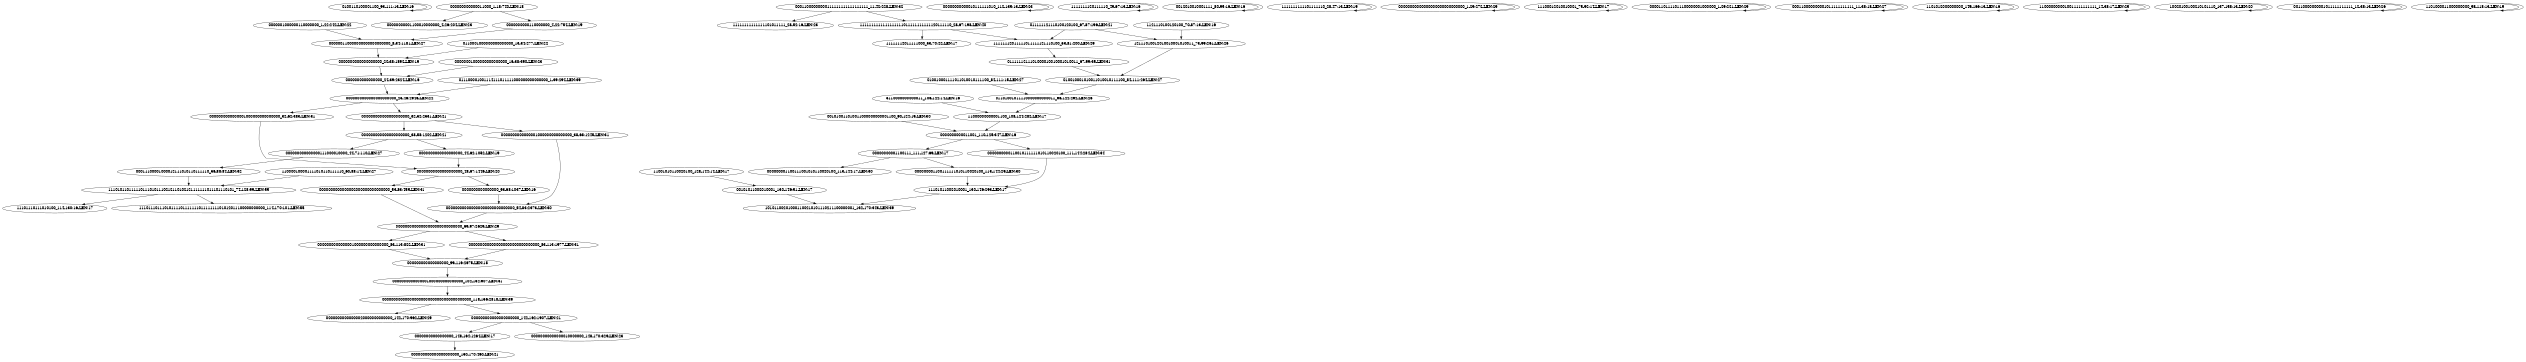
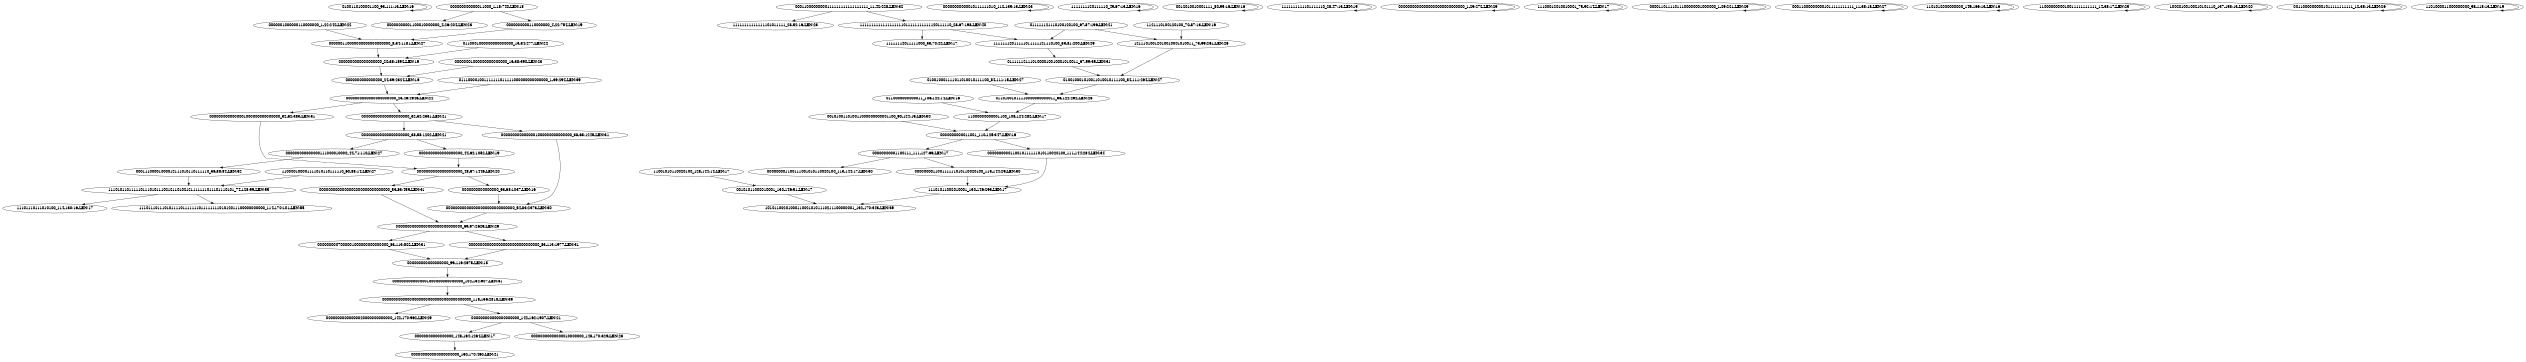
(520, 80) -> (520, 80)
(923, 99) -> (923, 99)
(371, 245) -> (371, 245)
